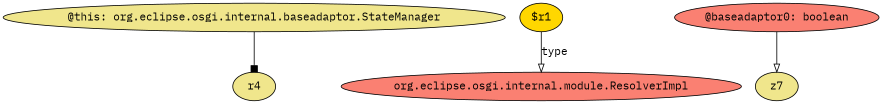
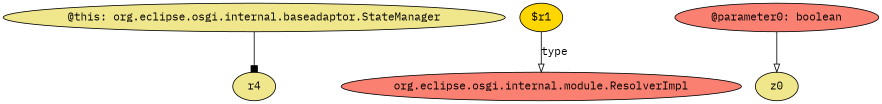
(777, 17) -> (777, 17)
(777, 86) -> (777, 86)
